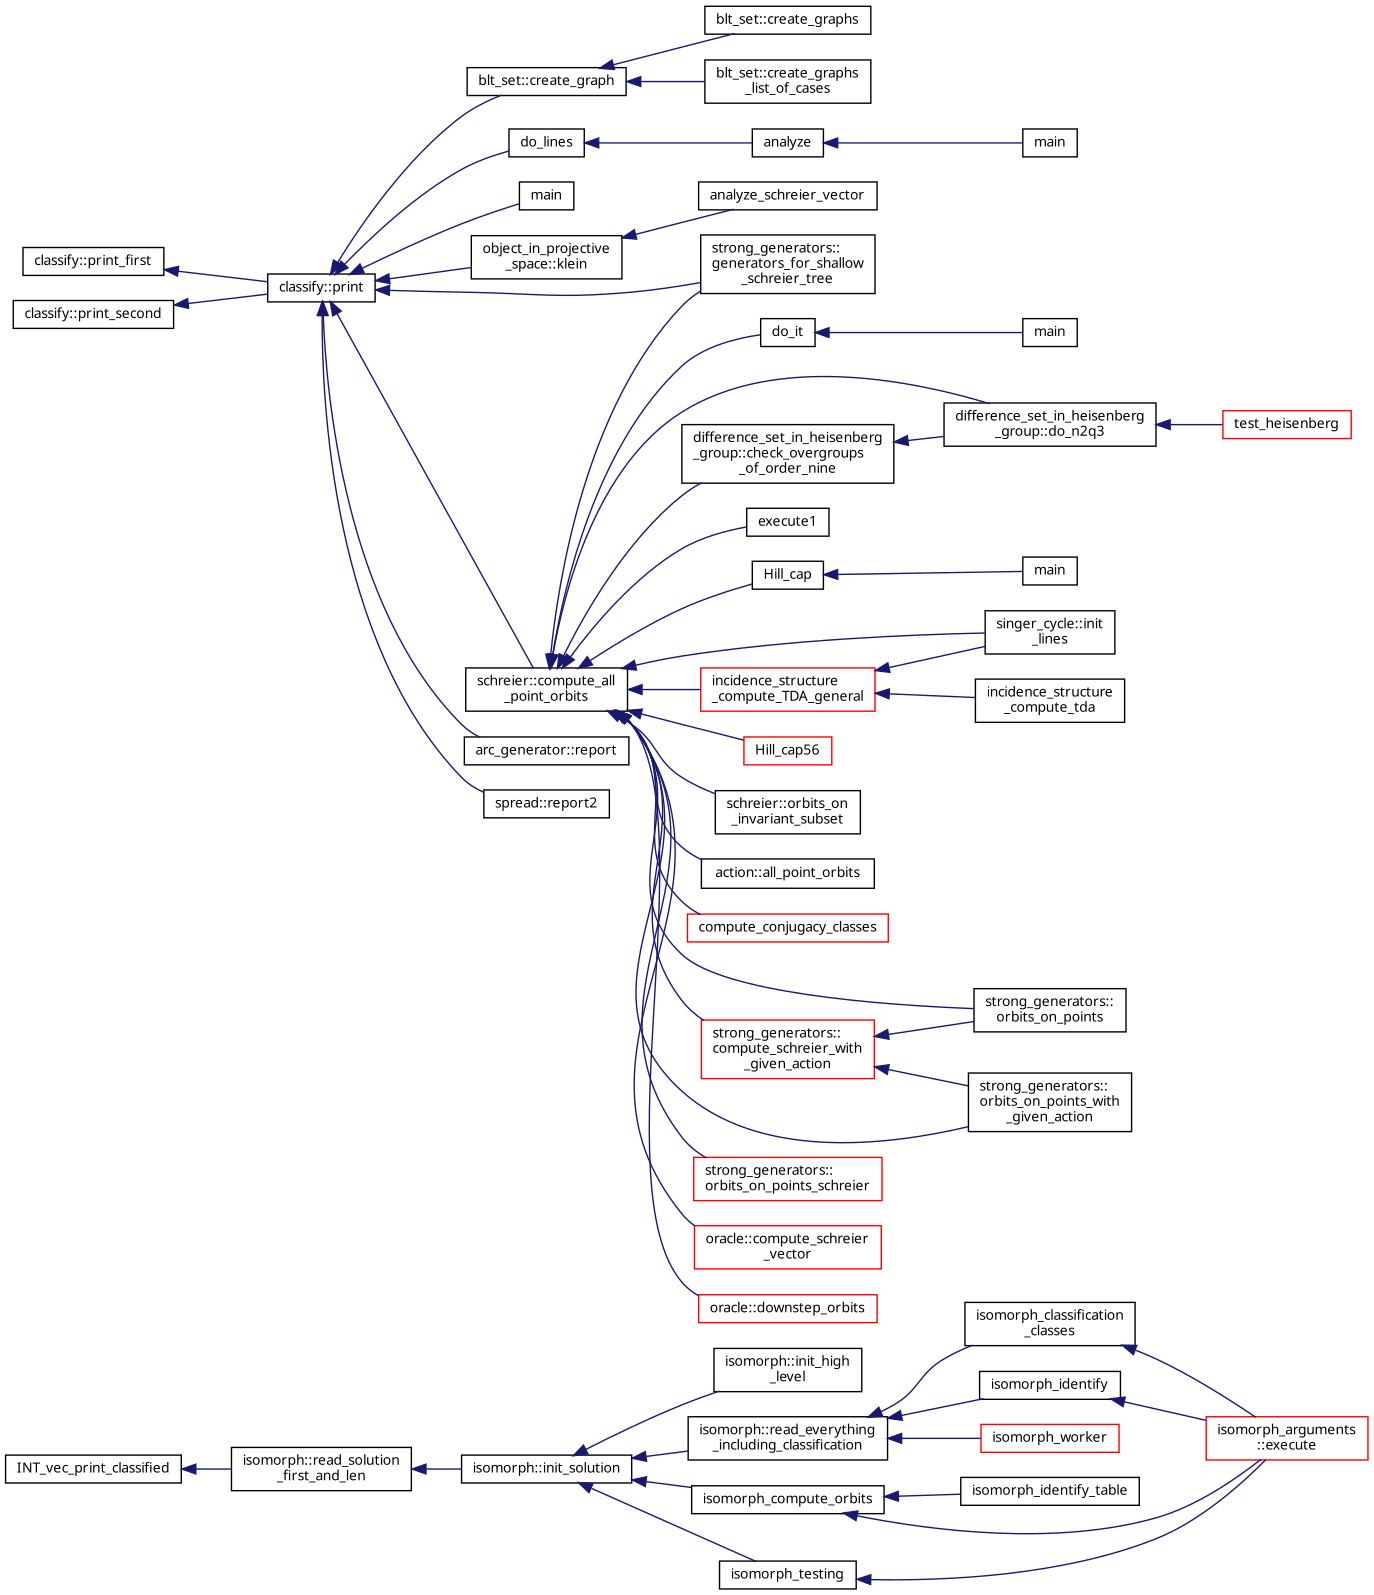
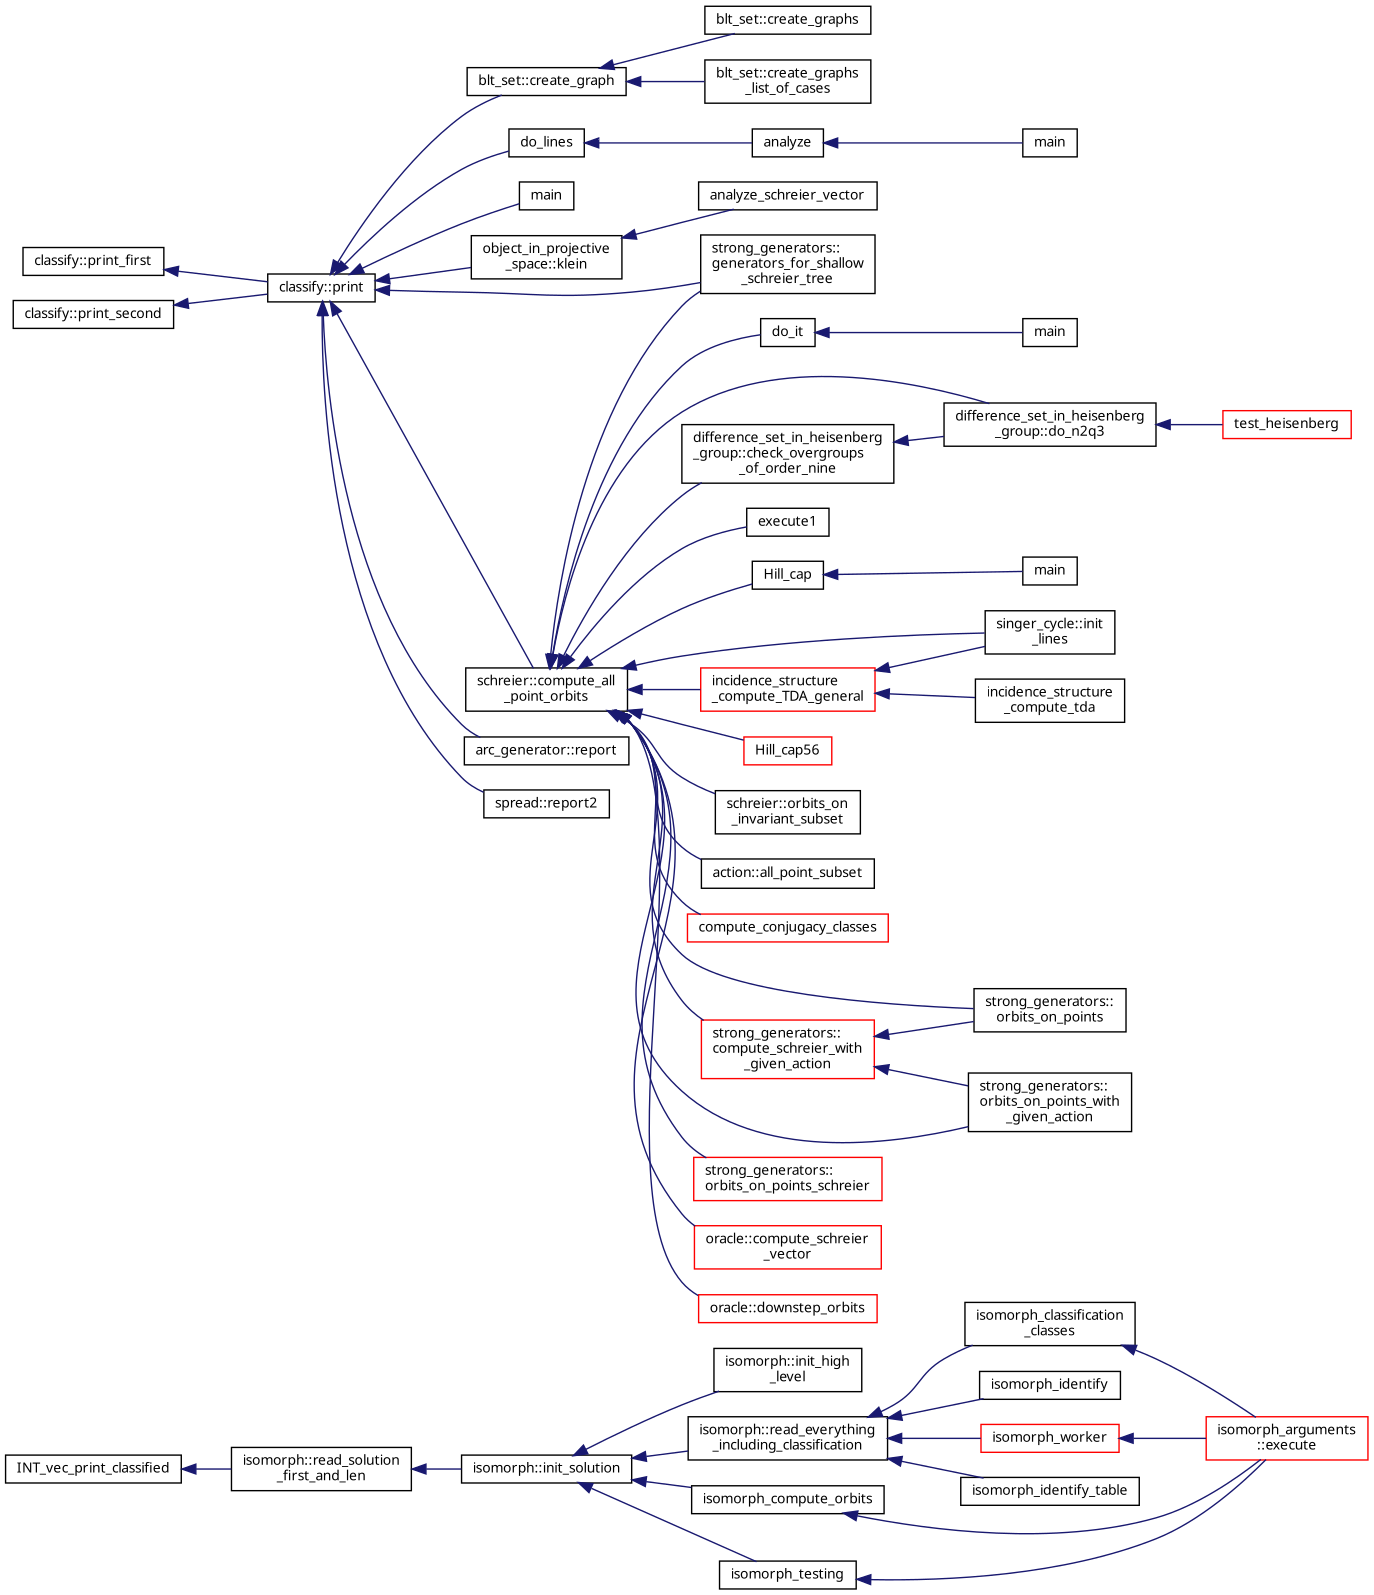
(788, 874) -> (788, 874)
(1165, 1411) -> (1170, 1438)
(929, 1495) -> (942, 1470)
